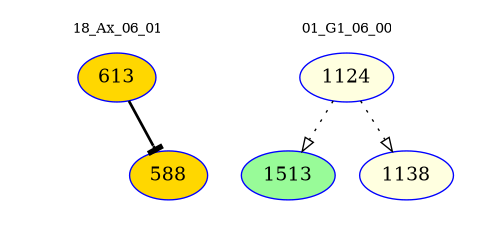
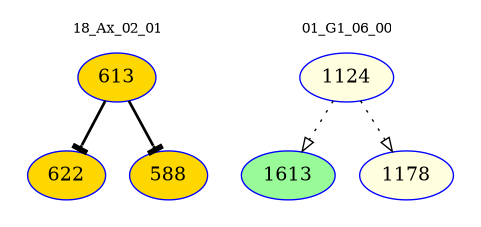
(118, 29) -> (118, 29)
none -> (67, 175)
(288, 175) -> (288, 175)
(407, 175) -> (407, 175)
